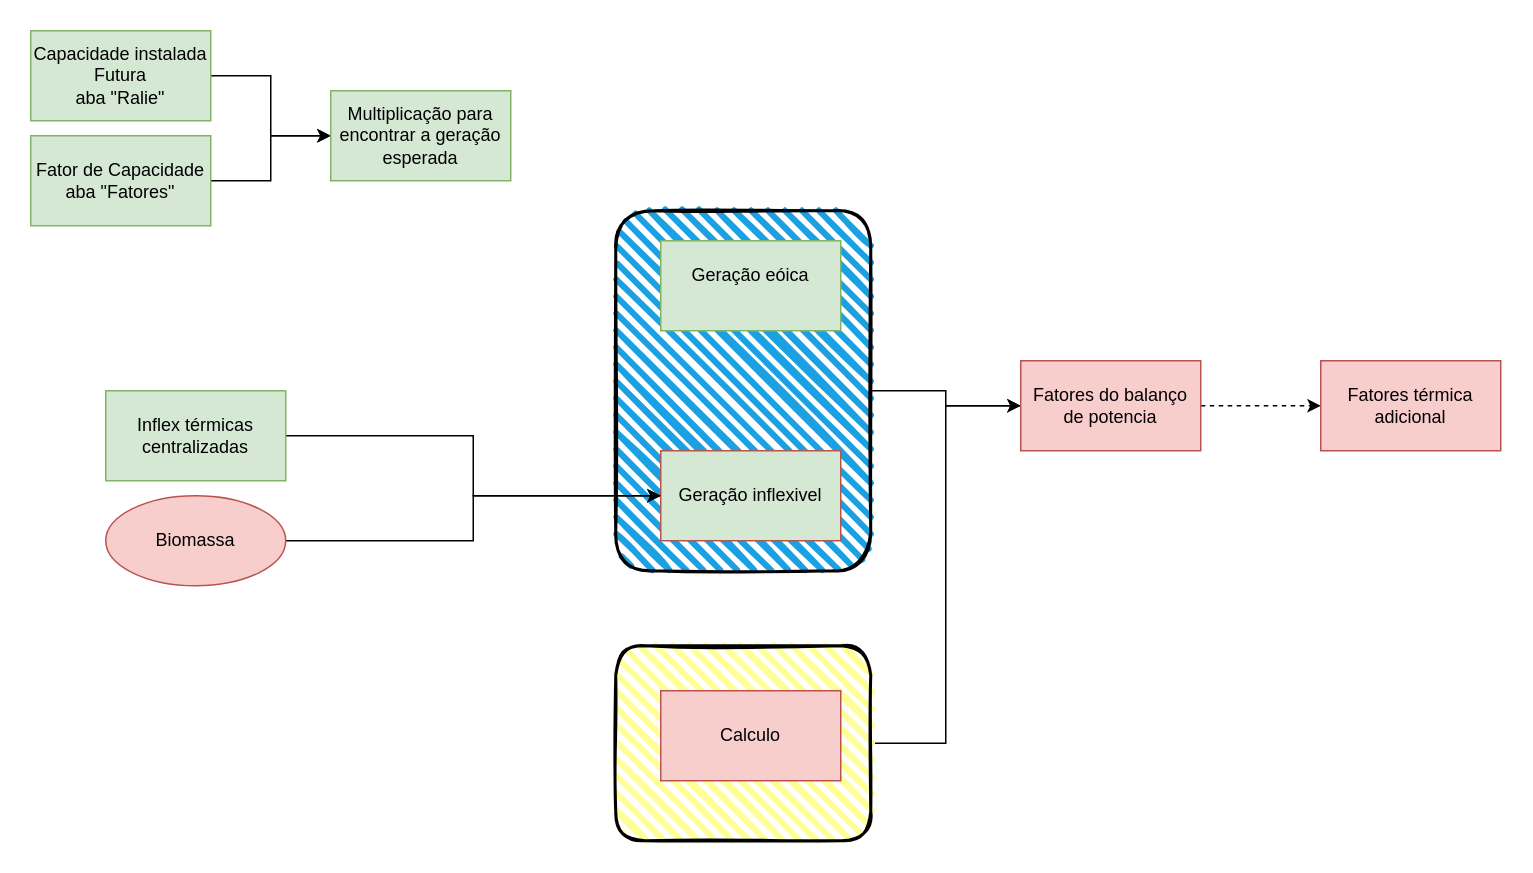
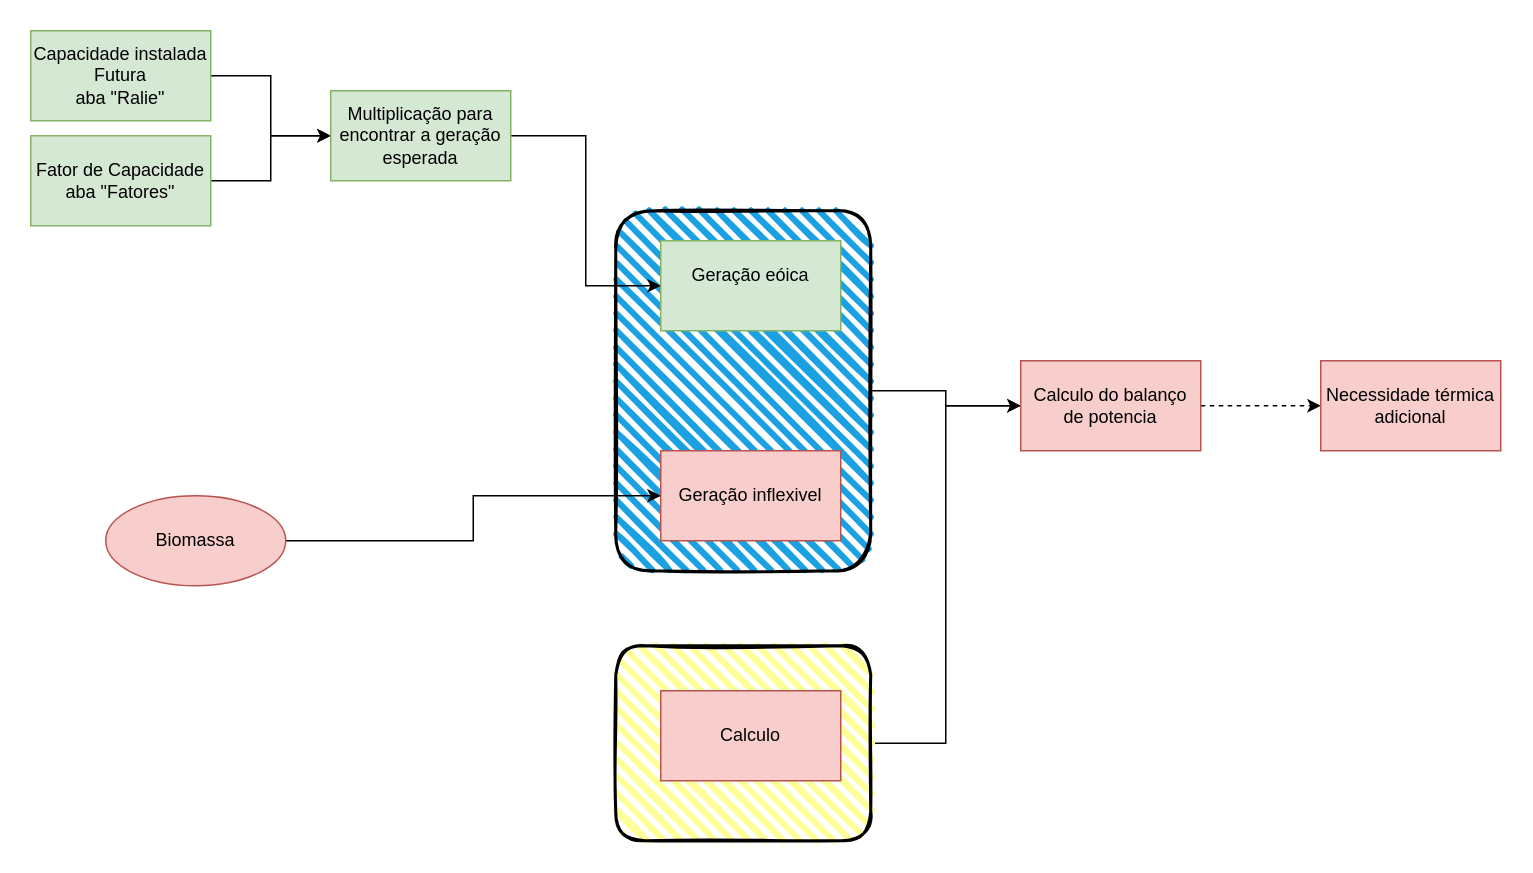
none -> (586, 199)
(1111, 406) -> (1111, 406)
(1411, 406) -> (1411, 406)
(196, 436) -> none
(408, 436) -> none
(751, 496) -> (751, 496)
